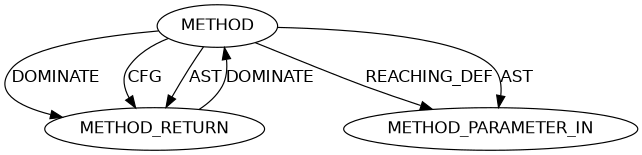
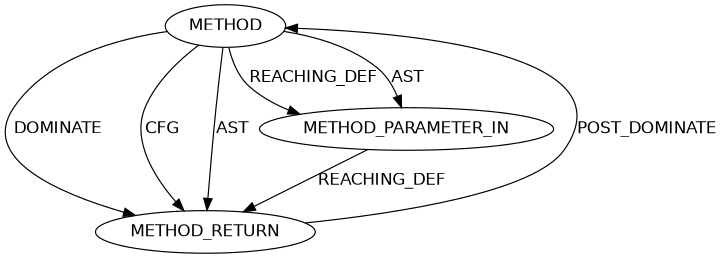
(270, 78) -> (647, 129)
none -> (311, 178)
